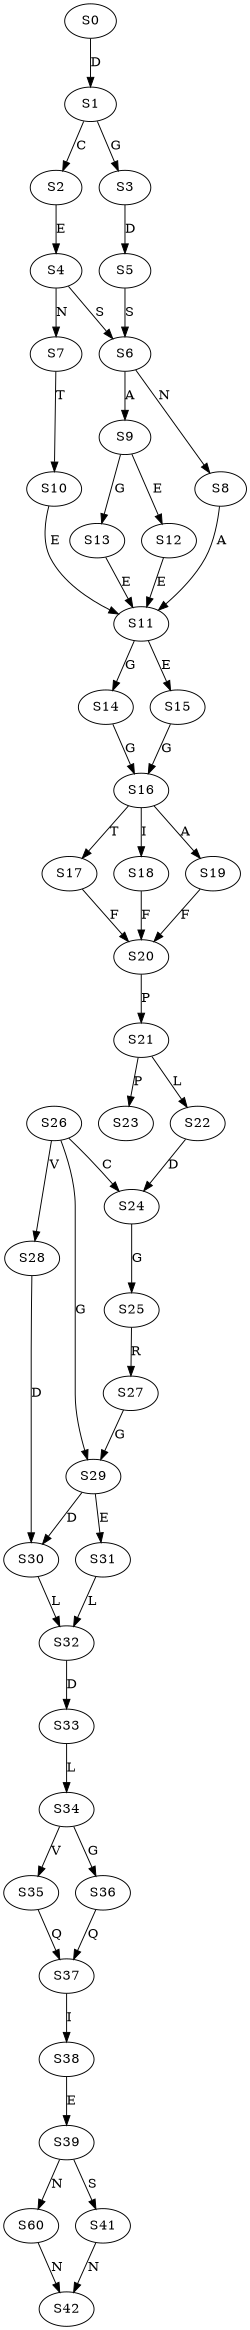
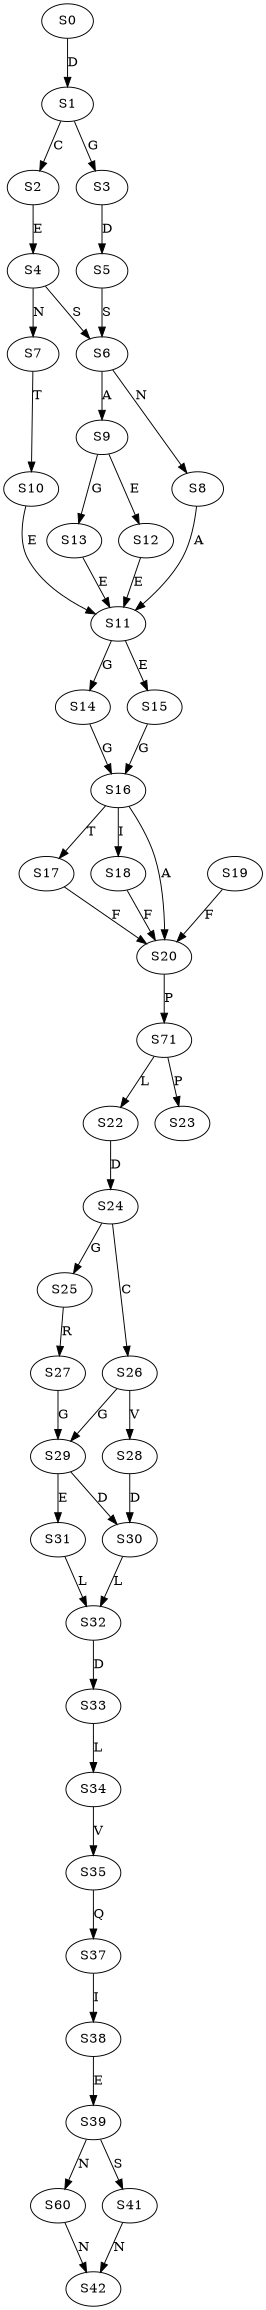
(174, 828) -> (157, 865)
(141, 1040) -> (164, 1040)
(91, 1161) -> (120, 1285)
(103, 1893) -> none
